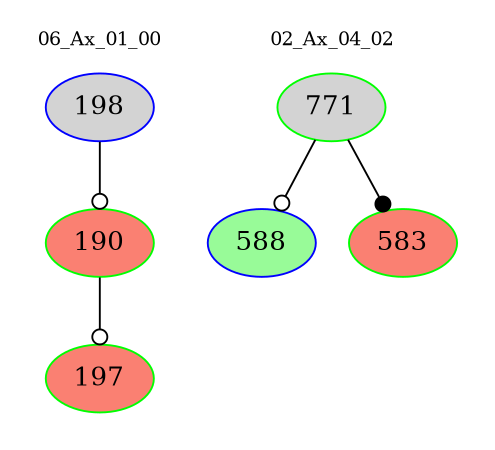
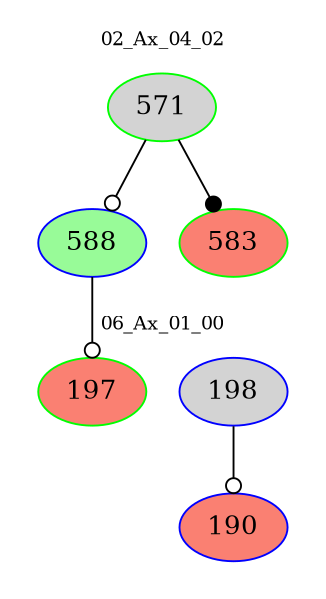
(331, 107) -> (162, 107)
(100, 243) -> (234, 527)
(100, 303) -> (92, 319)
